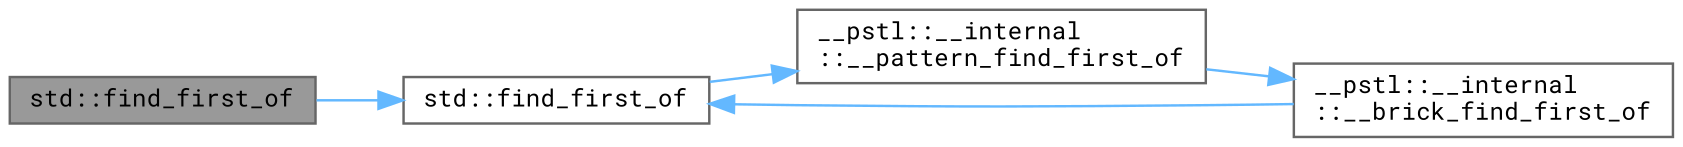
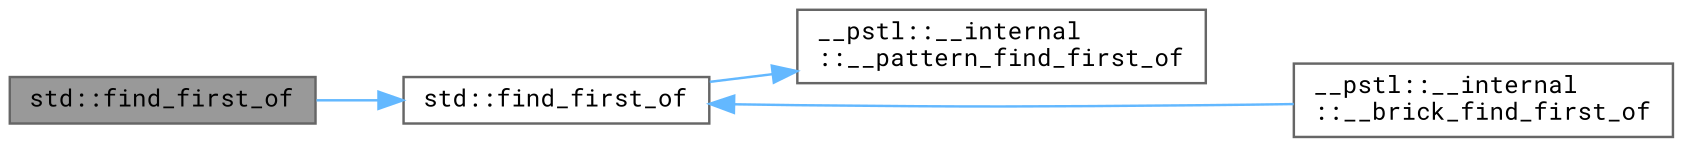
(1238, 73) -> none
